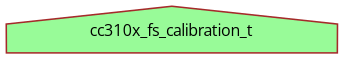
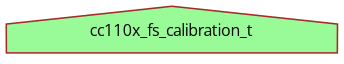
(172, 32) -> (172, 32)
